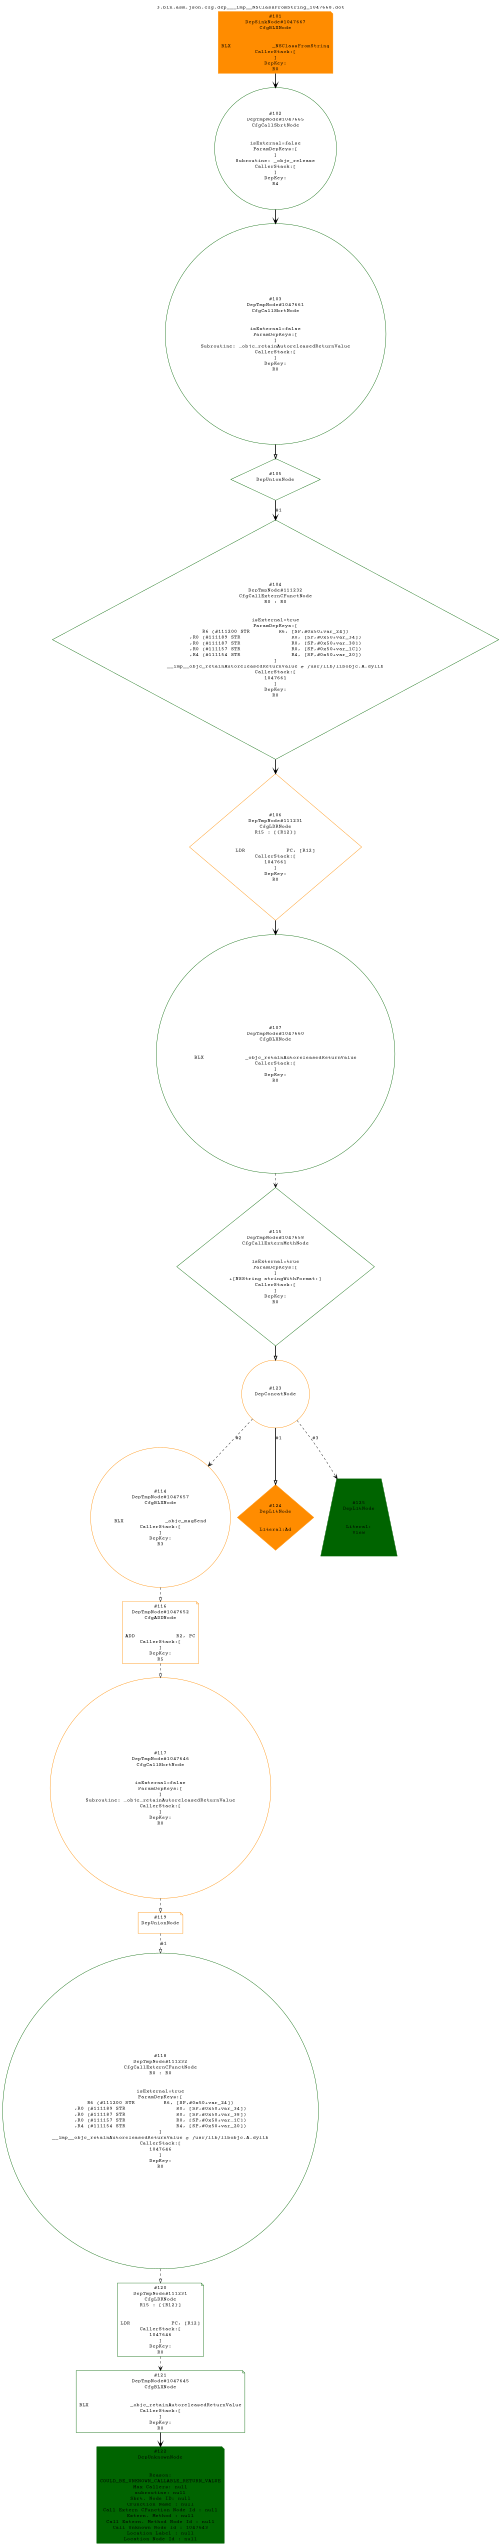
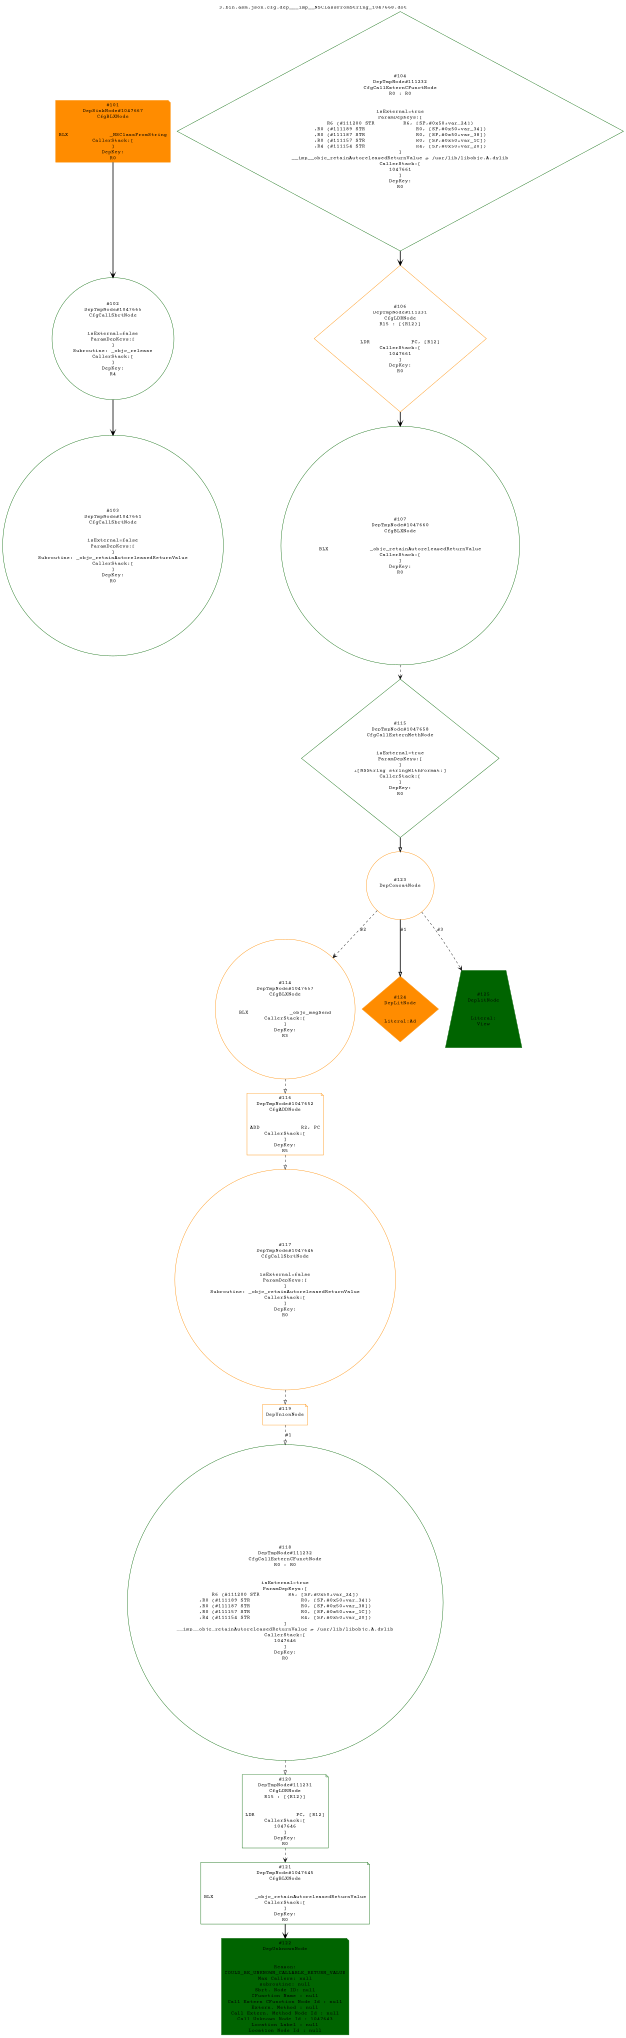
(276, 479) -> none
